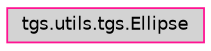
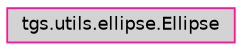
(106, 25) -> (121, 25)
